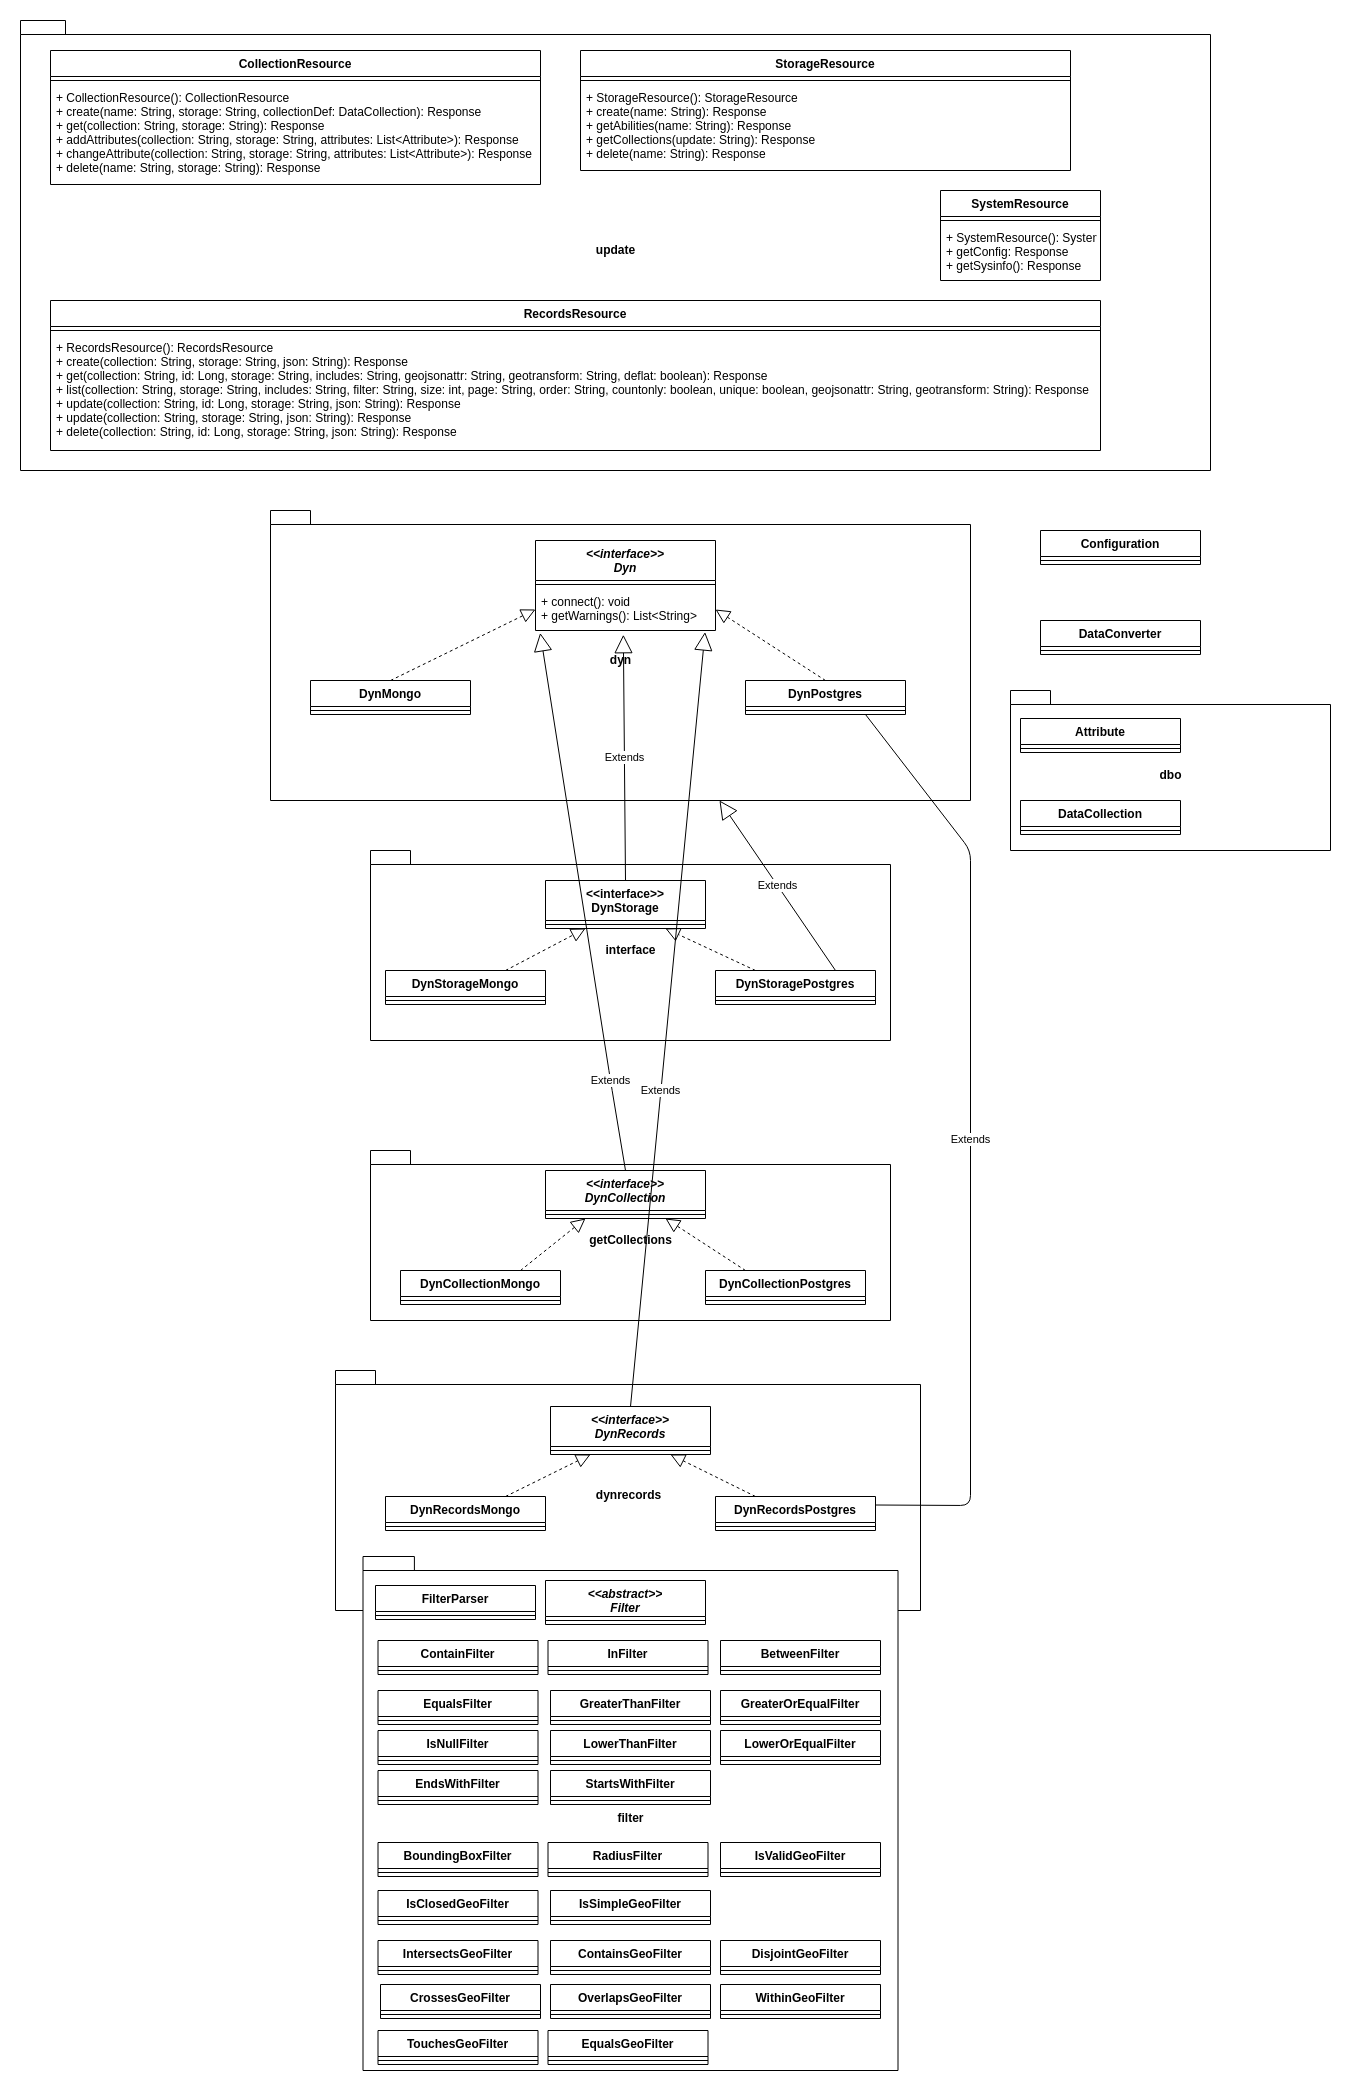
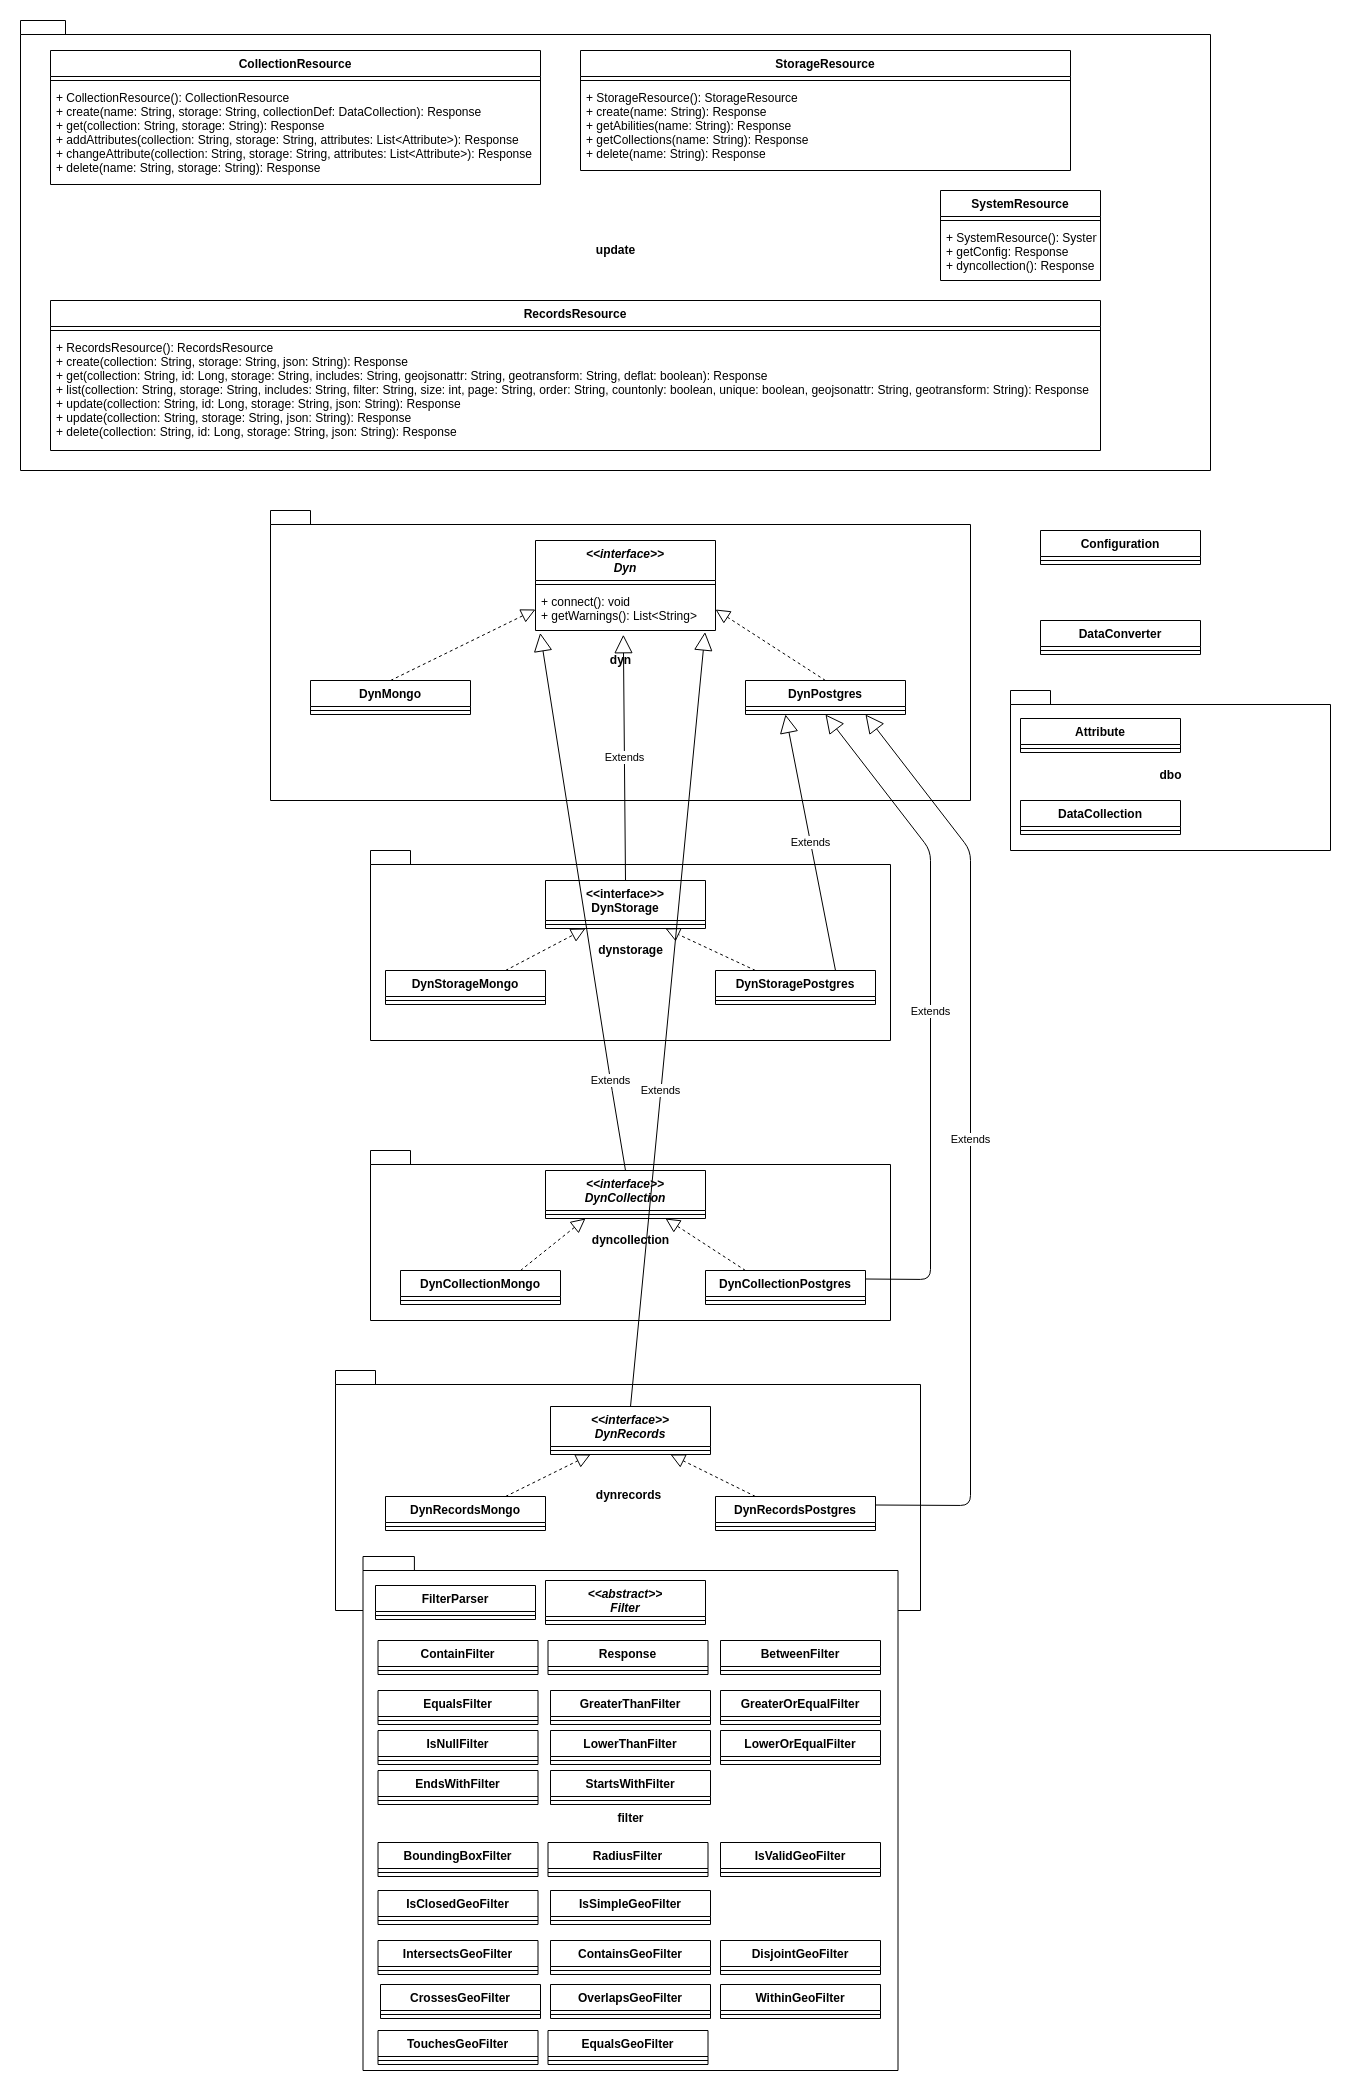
(704, 98) -> (704, 98)
(1057, 238) -> (1057, 238)
(872, 723) -> (877, 730)
(783, 893) -> (812, 851)
(631, 951) -> (631, 951)
none -> (931, 1022)
(631, 1241) -> (631, 1241)
(628, 1654) -> (628, 1654)
